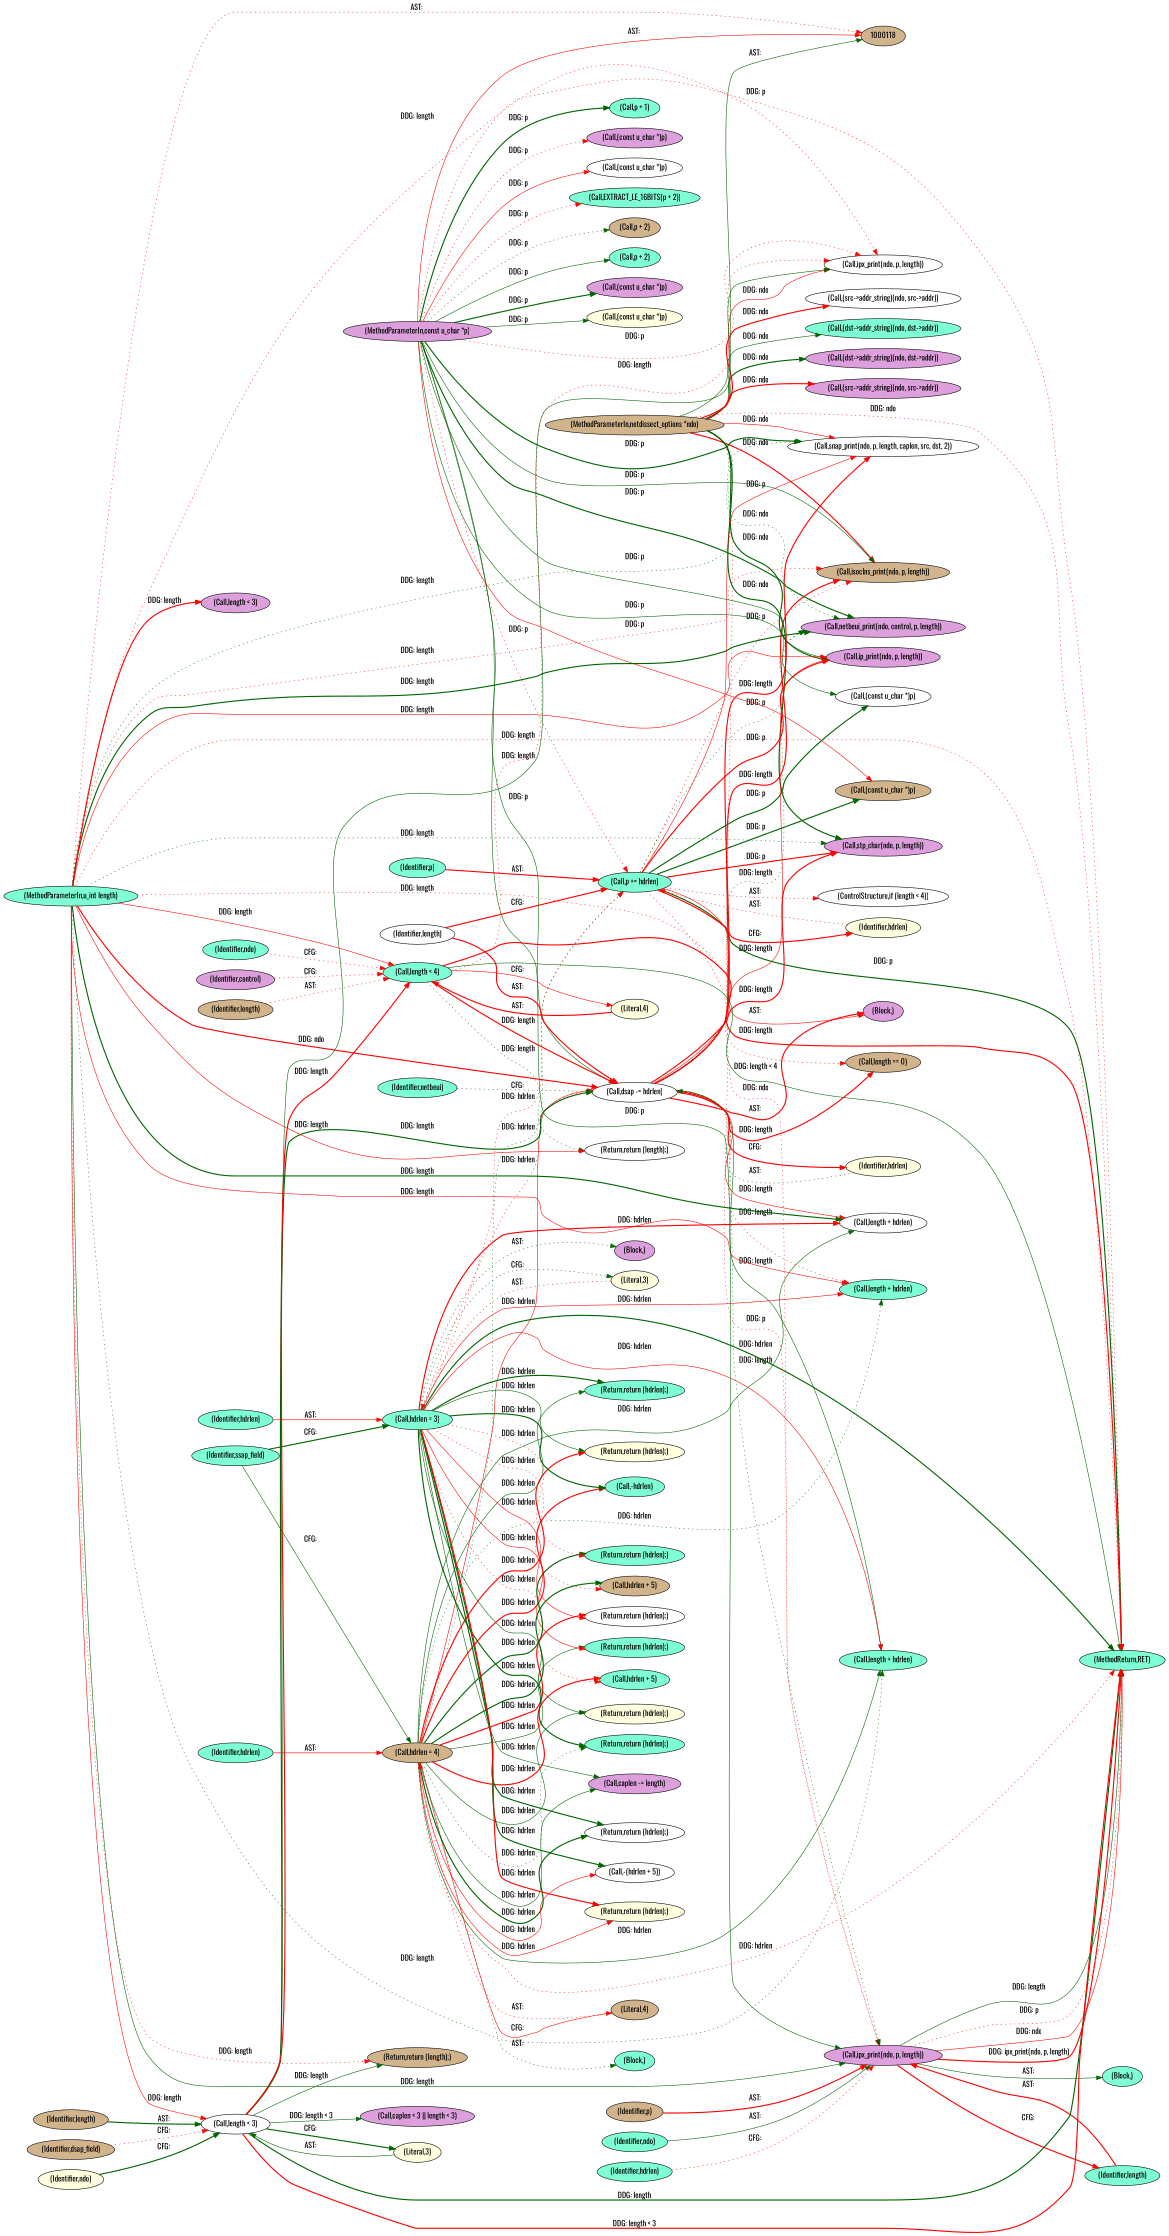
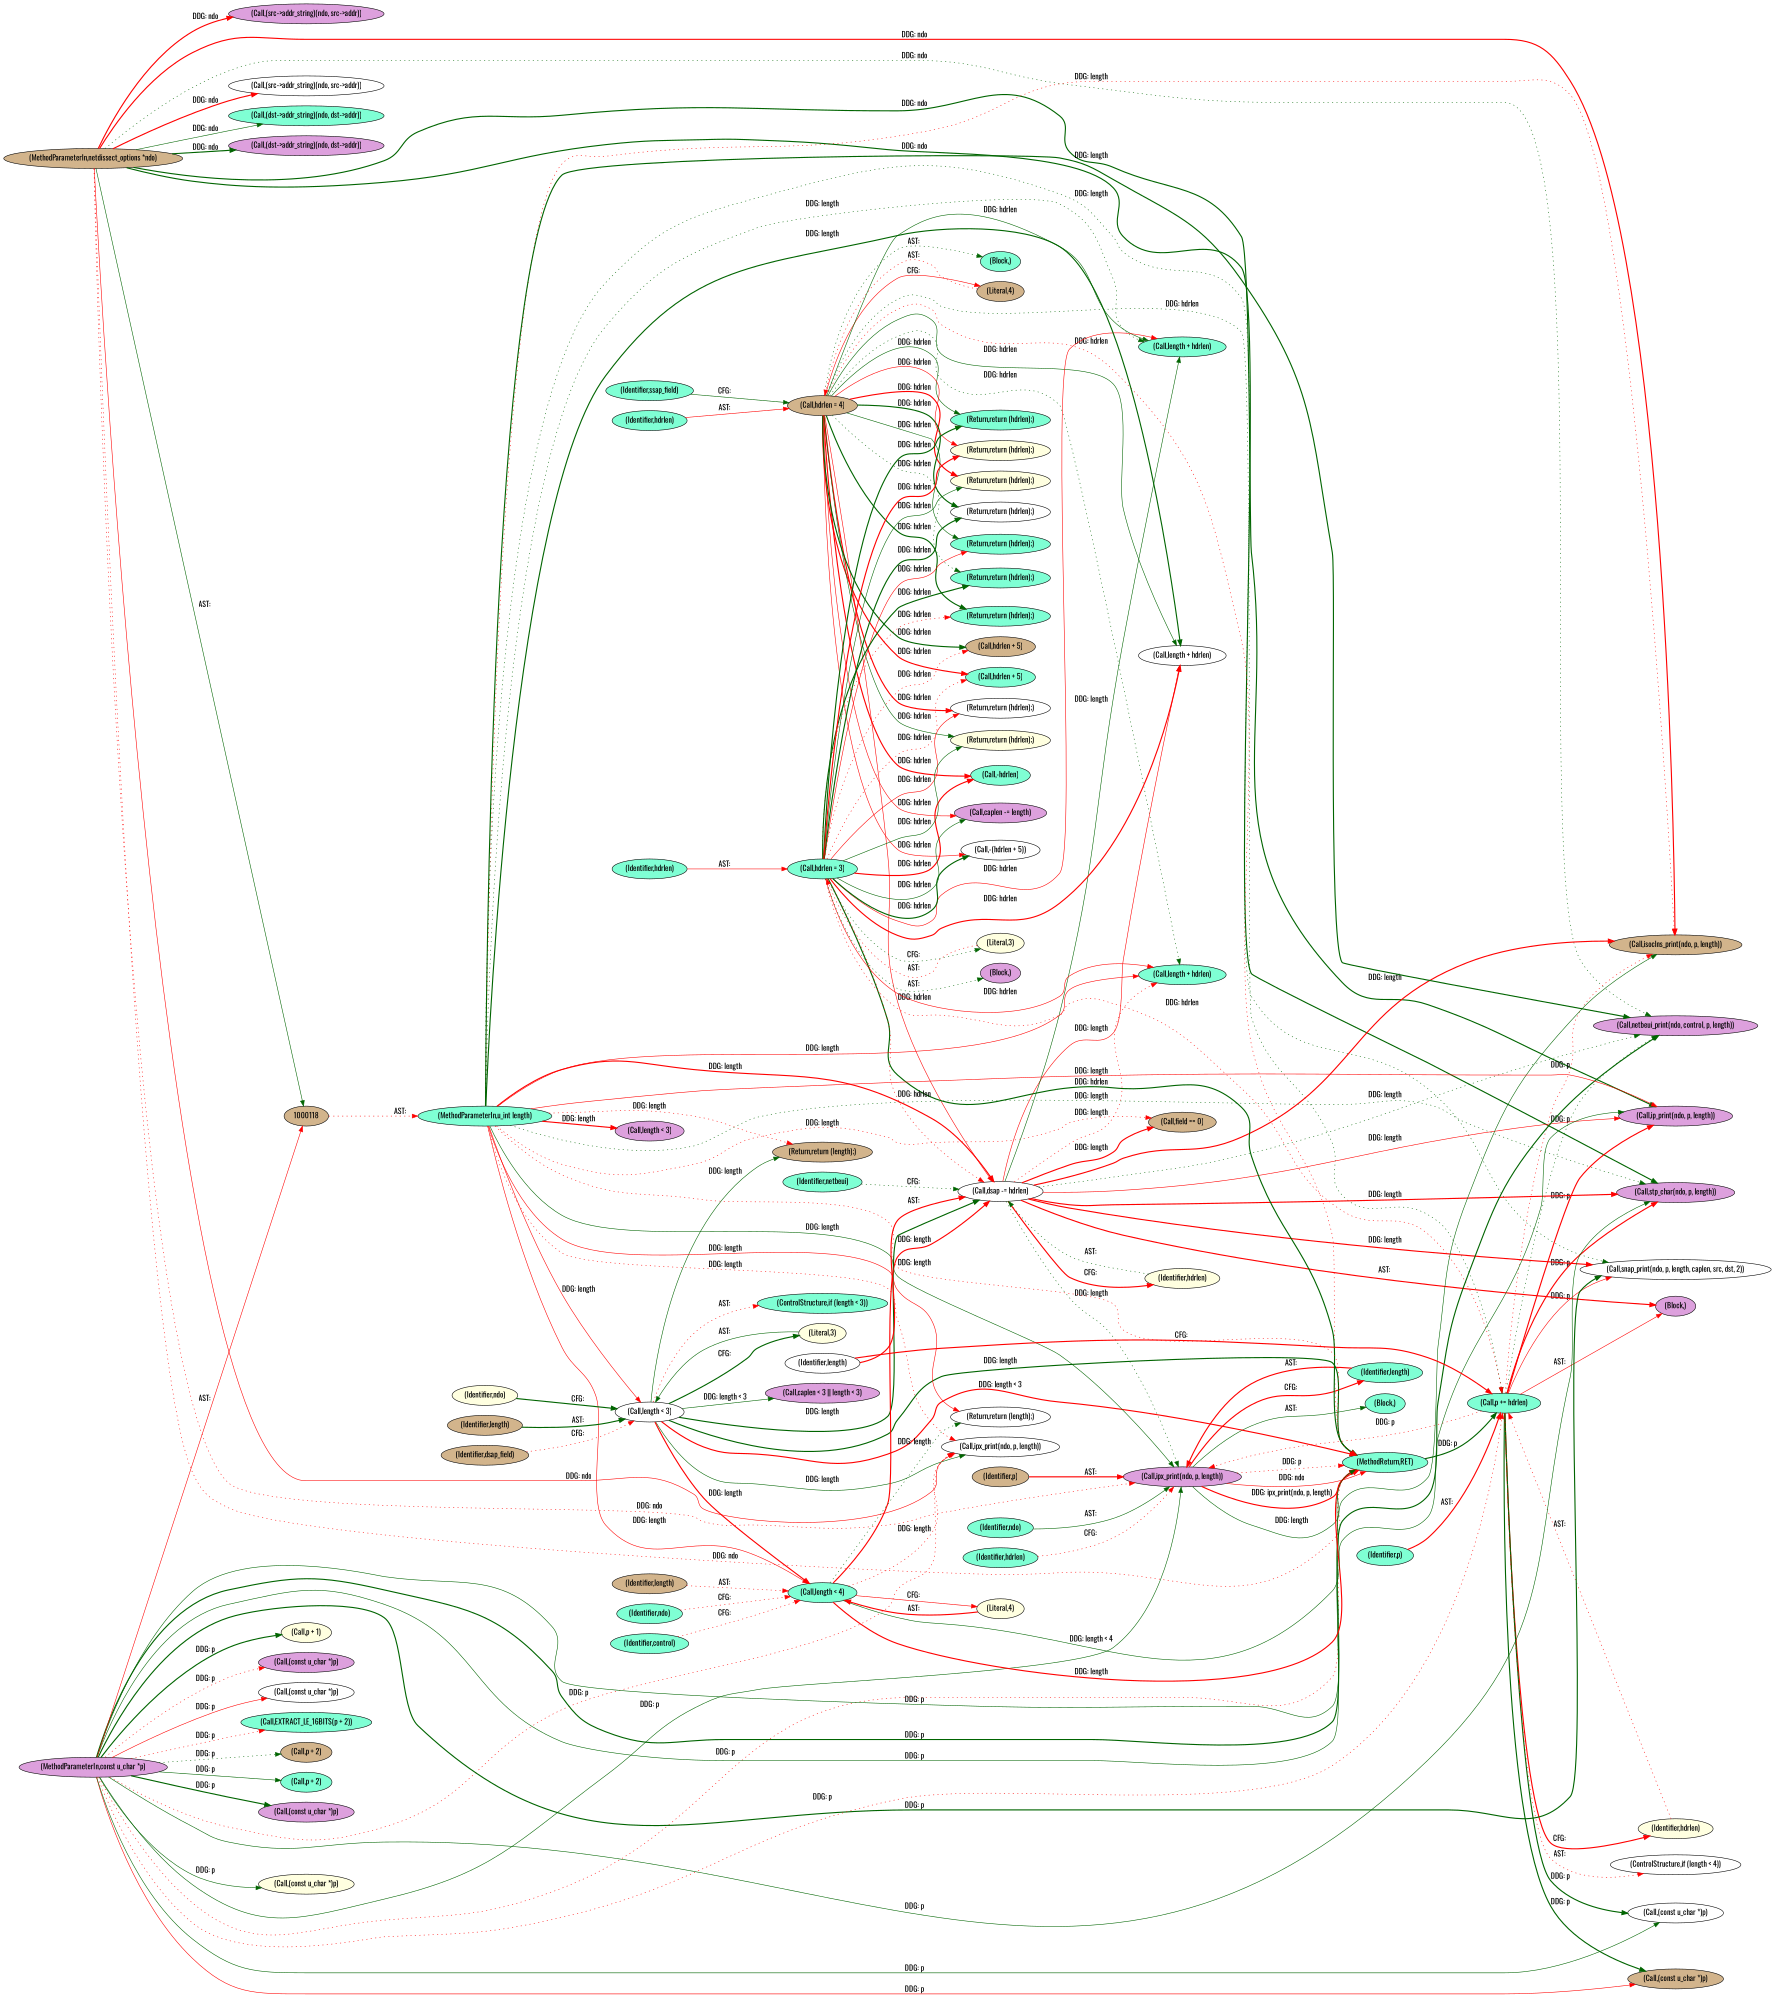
(635, 108) -> (306, 1633)
(172, 132) -> (371, 1116)
(776, 427) -> none
(503, 805) -> (1092, 1923)
(236, 980) -> (650, 1644)
(311, 1040) -> (725, 1067)
(883, 1062) -> (1182, 1122)
(1090, 1113) -> (1463, 1445)
none -> (822, 1303)
(532, 1419) -> (940, 852)
(326, 1438) -> none
(506, 1902) -> (841, 632)
